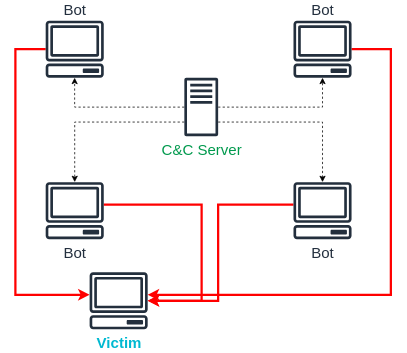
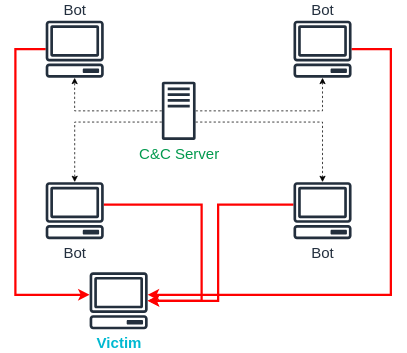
(201, 107) -> (179, 111)
